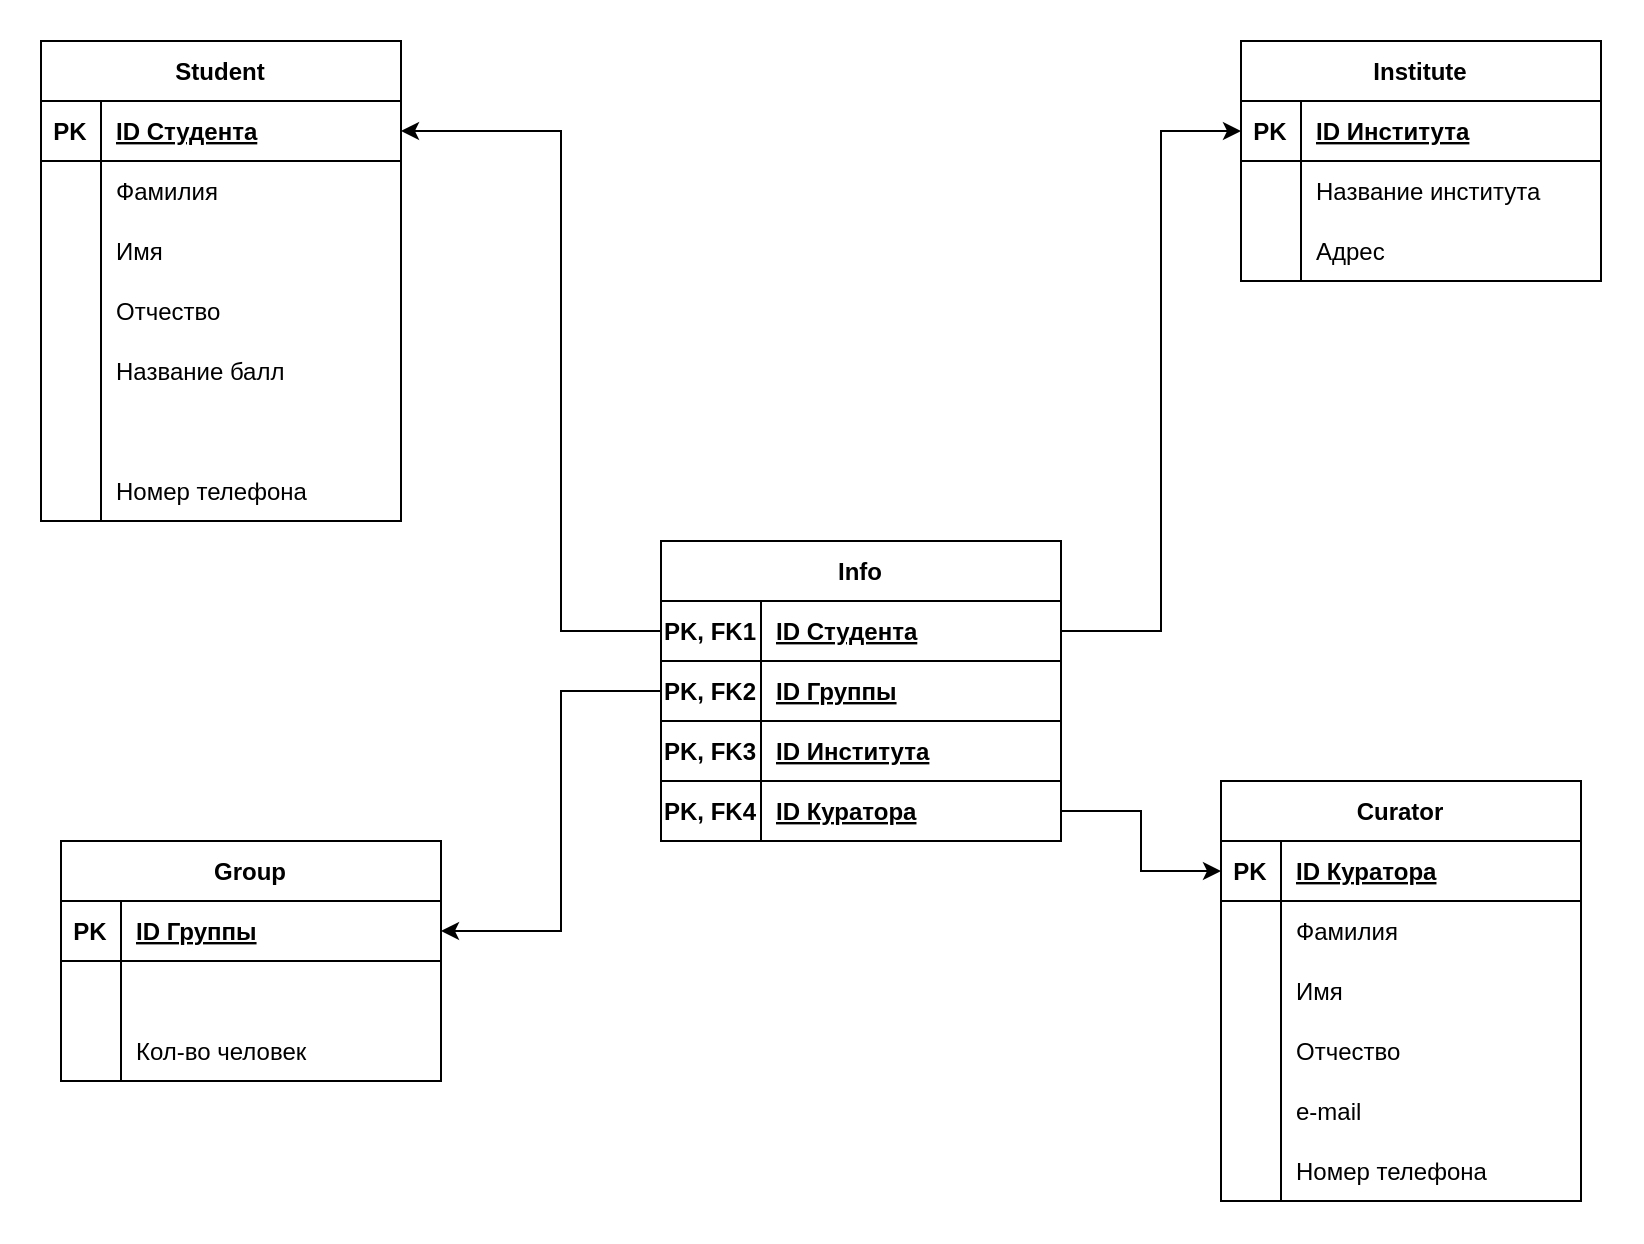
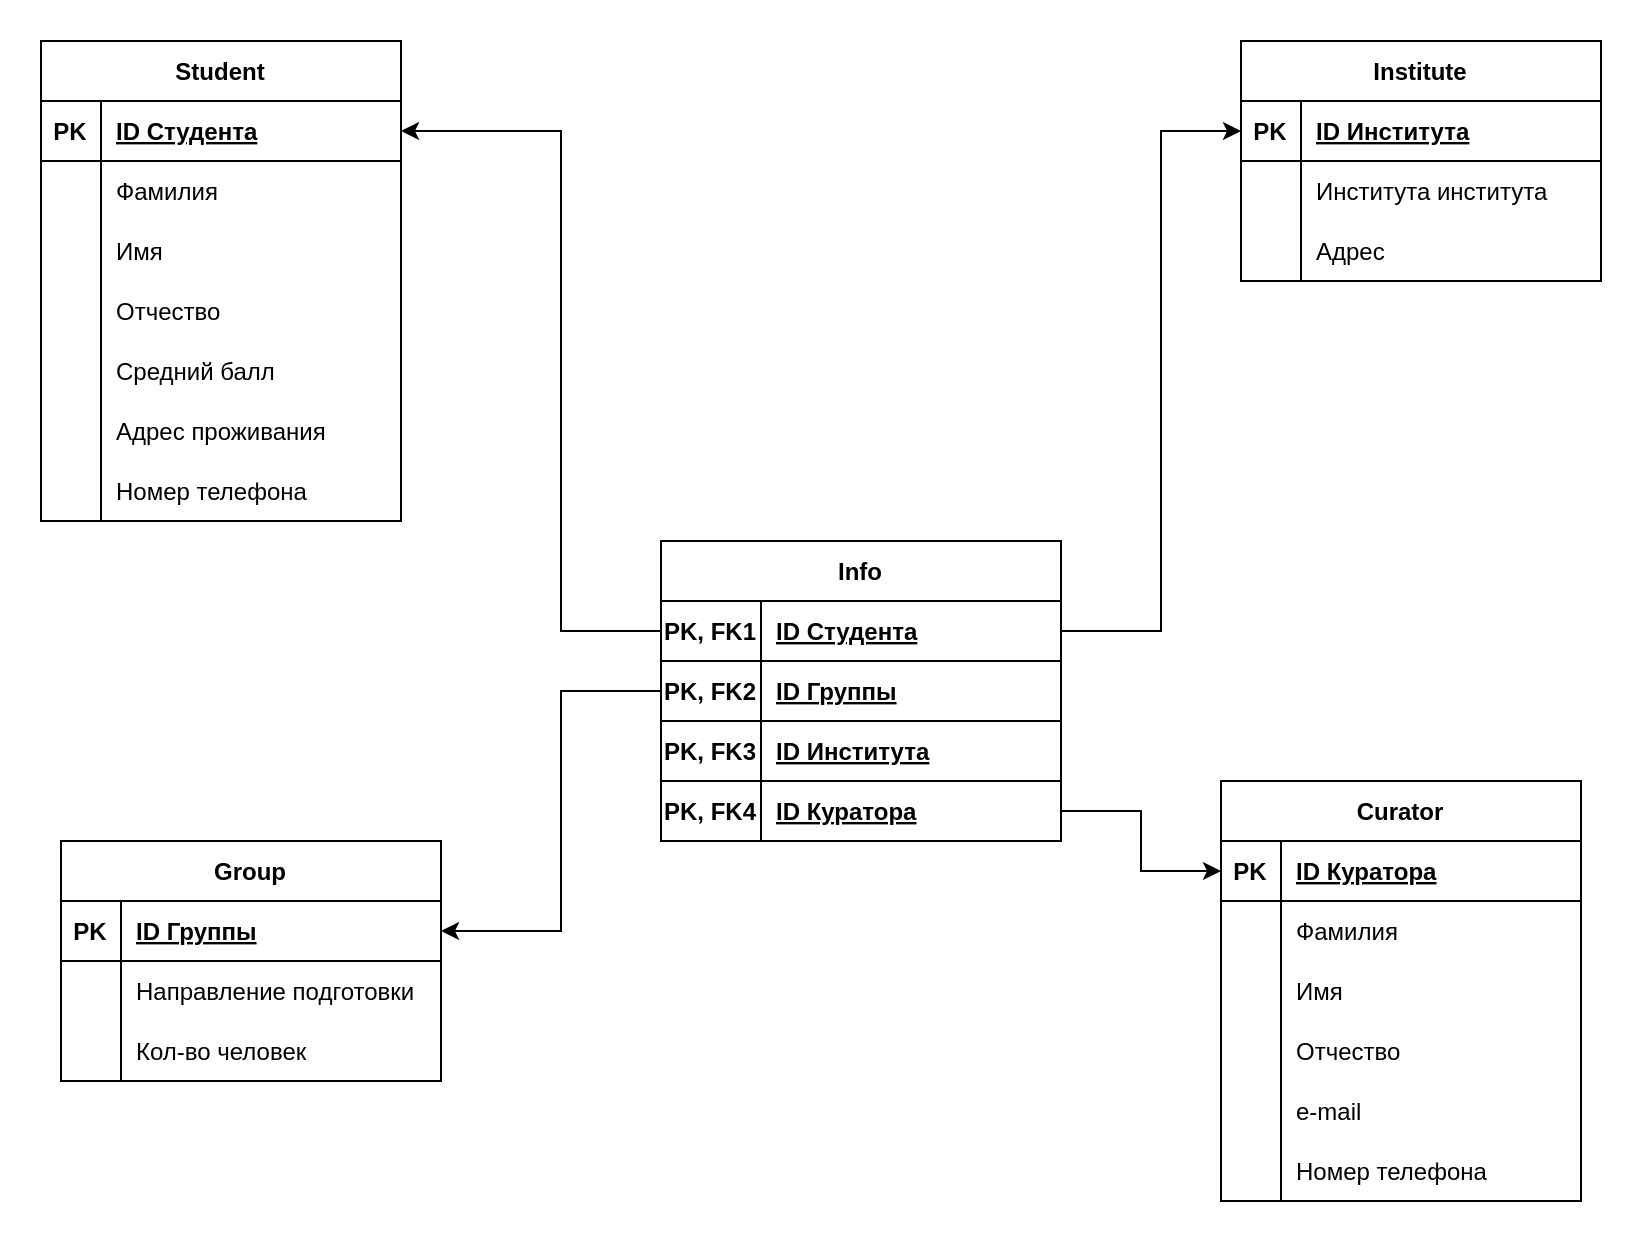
(1434, 192) -> (1441, 192)
(200, 372) -> (194, 372)
none -> (251, 431)
none -> (281, 991)
